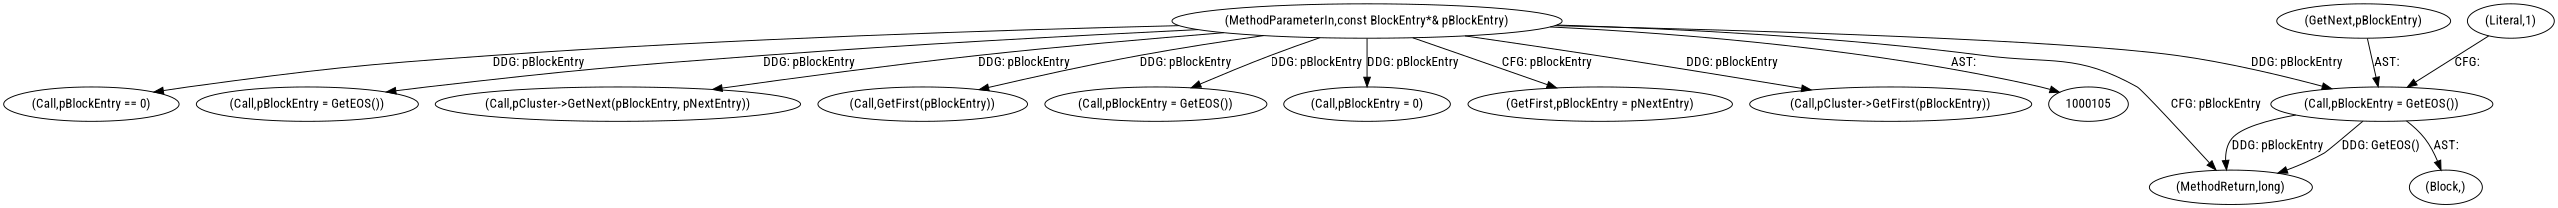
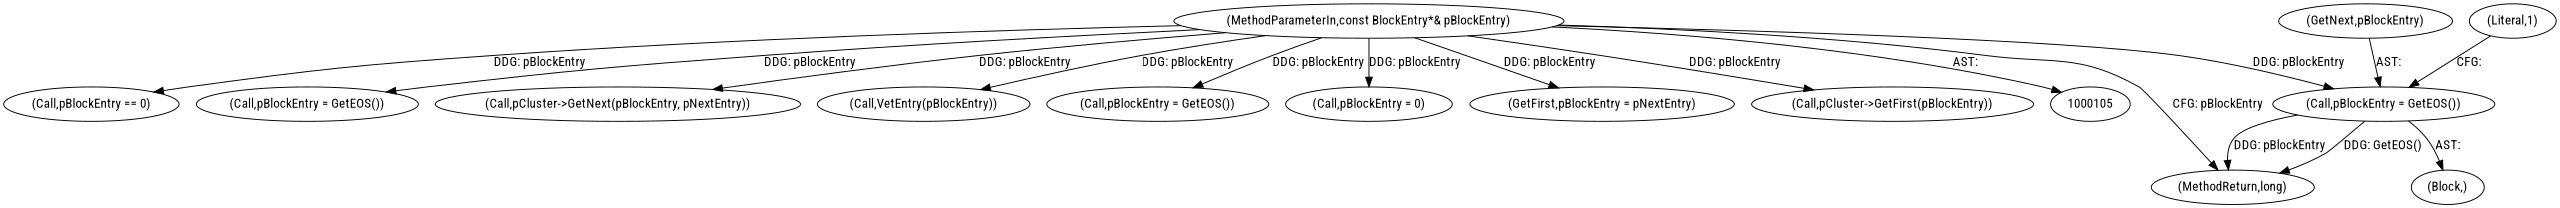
(1547, 63) -> (1550, 63)
(923, 104) -> (924, 104)
